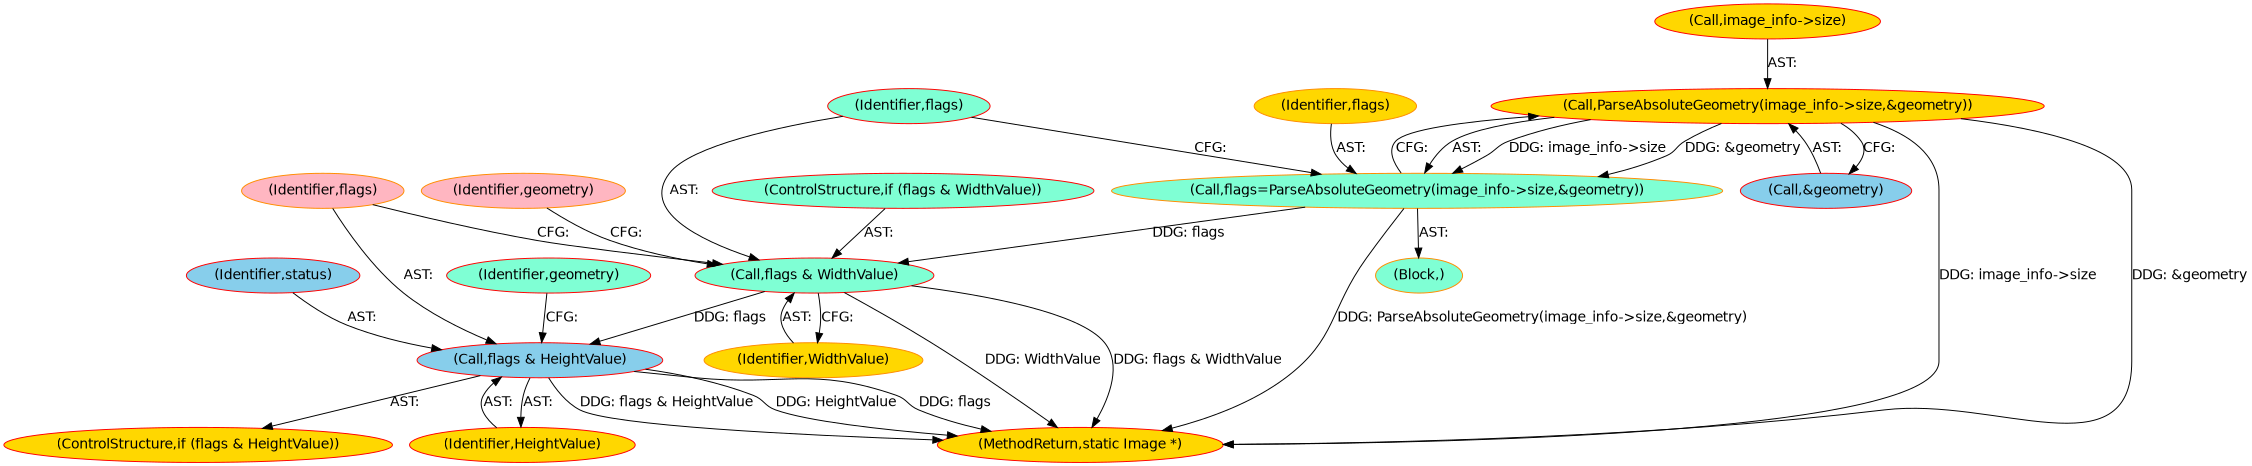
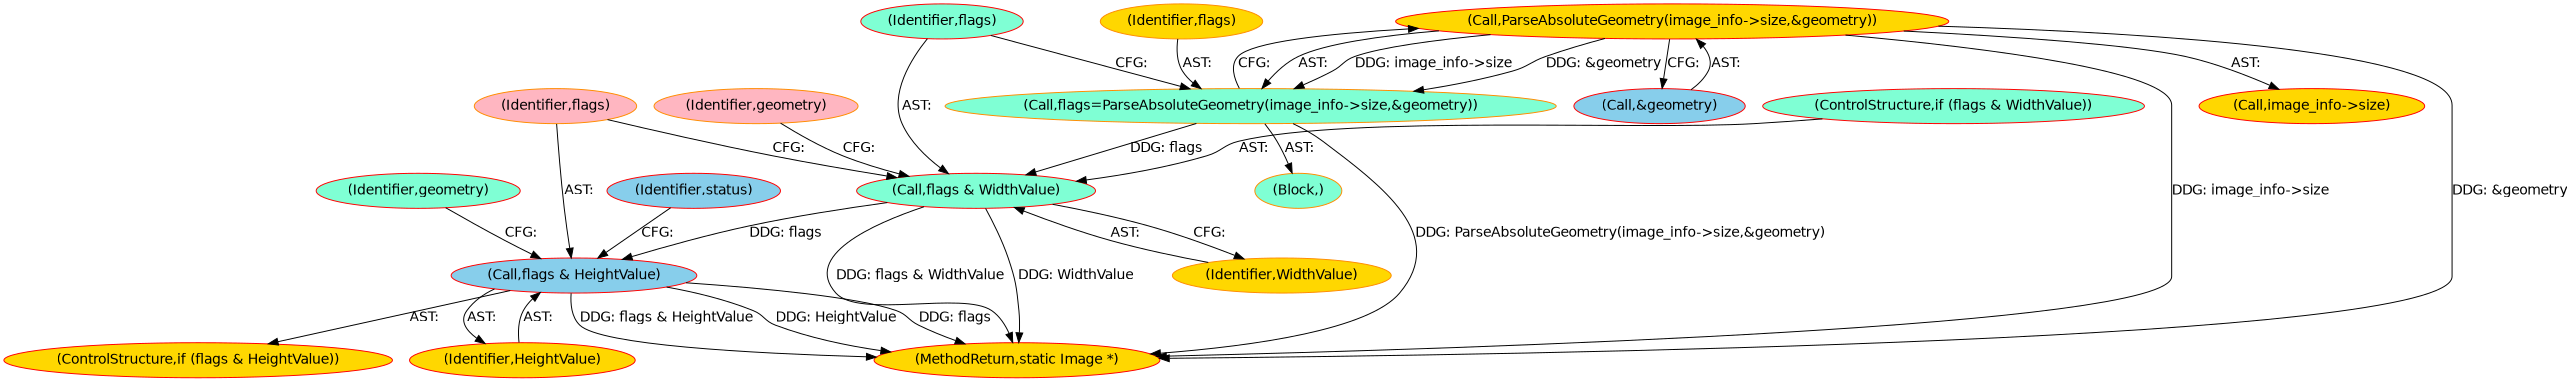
(1768, 59) -> (2089, 44)
(364, 318) -> (660, 233)
